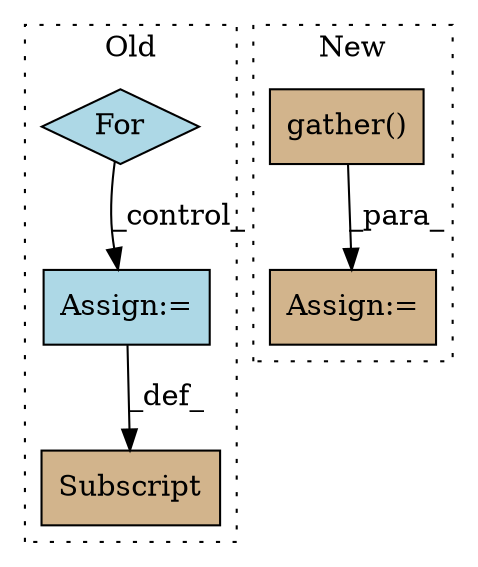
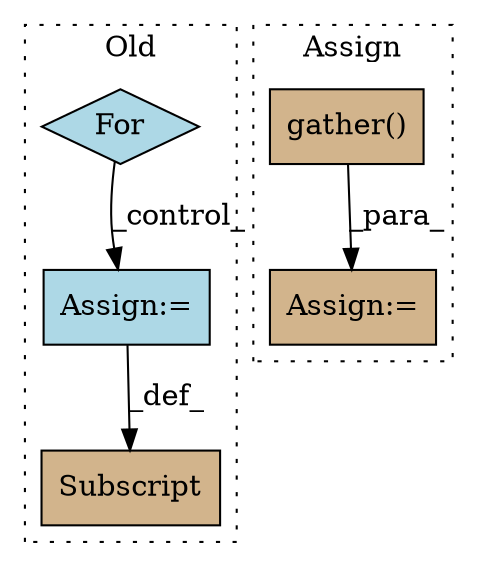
(353, 49) -> (353, 49)
